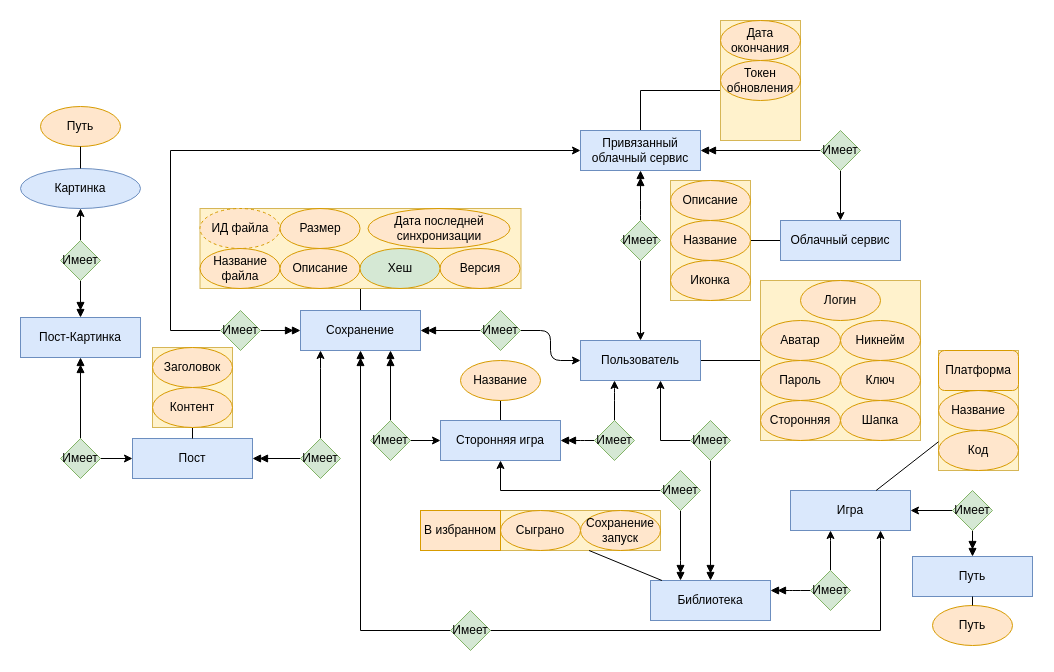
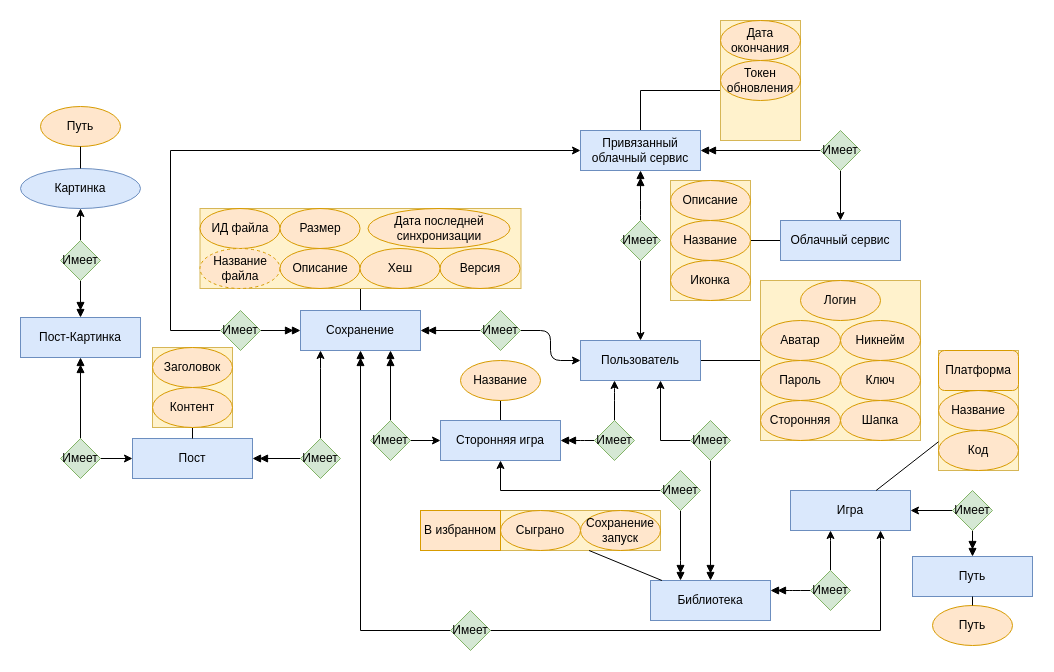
(240, 229) -> (240, 229)
(240, 269) -> (240, 269)
(400, 269) -> (400, 269)
